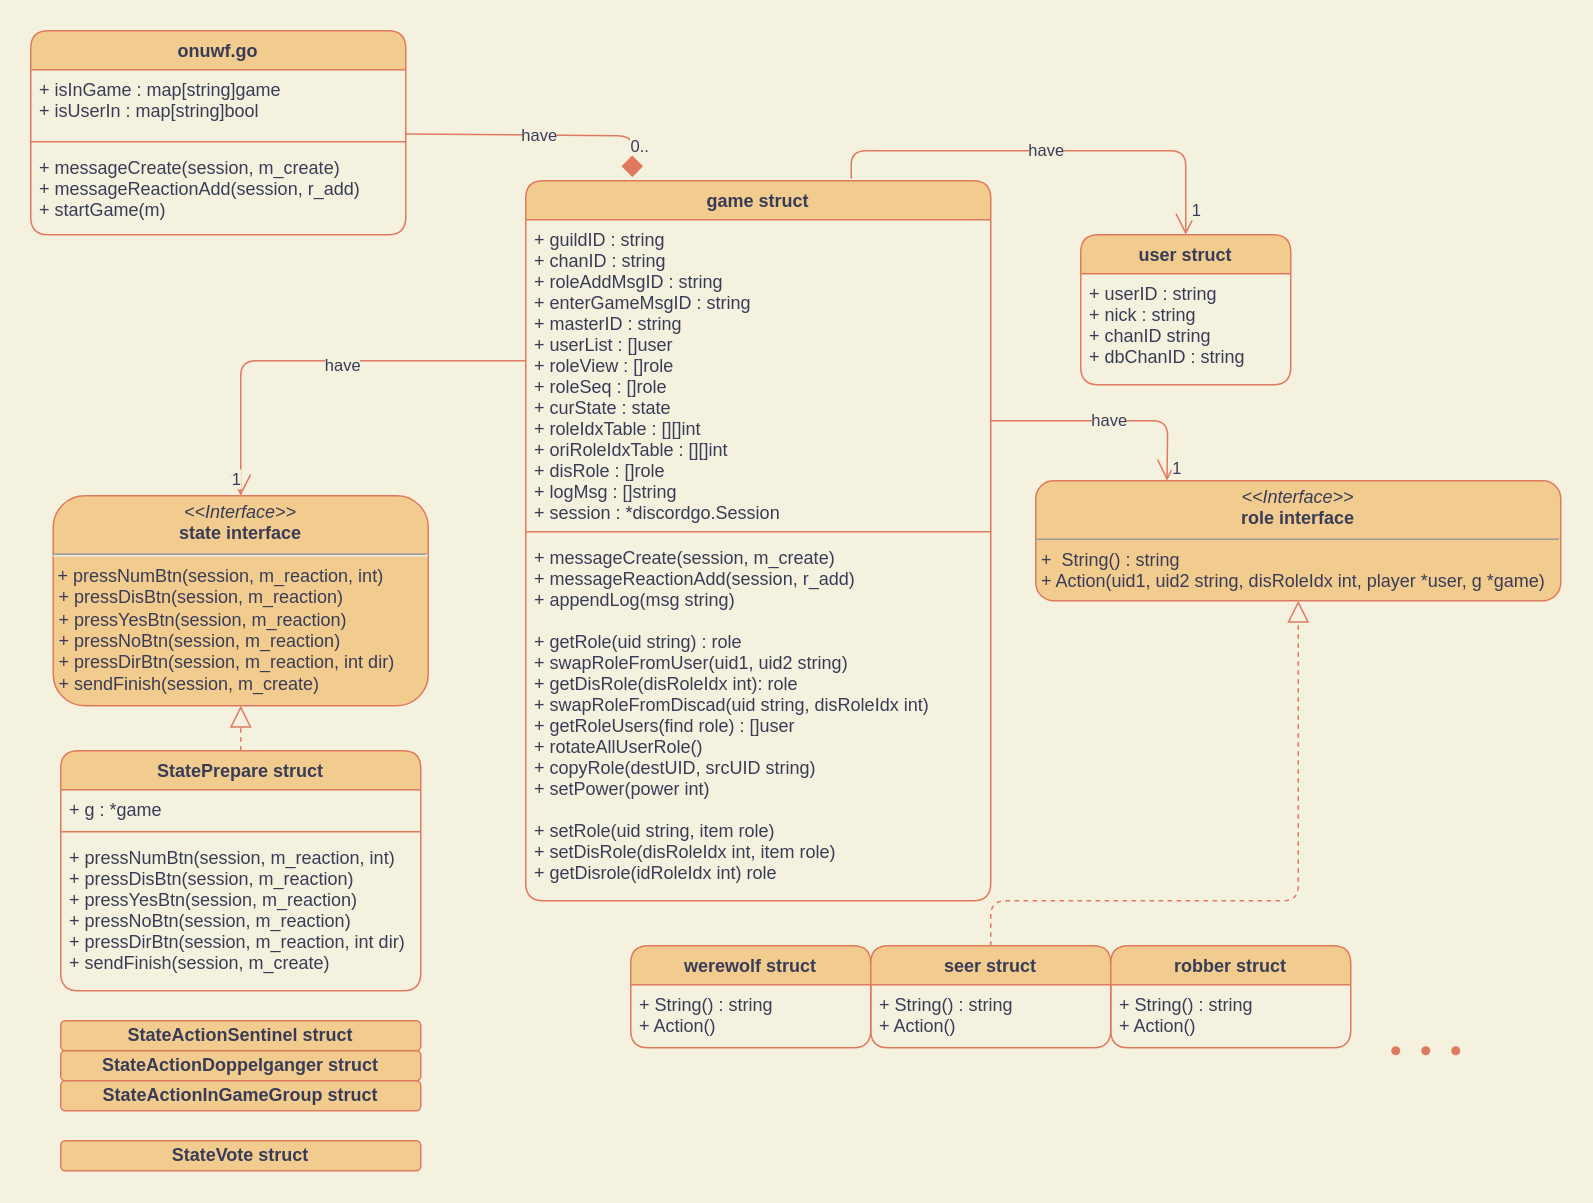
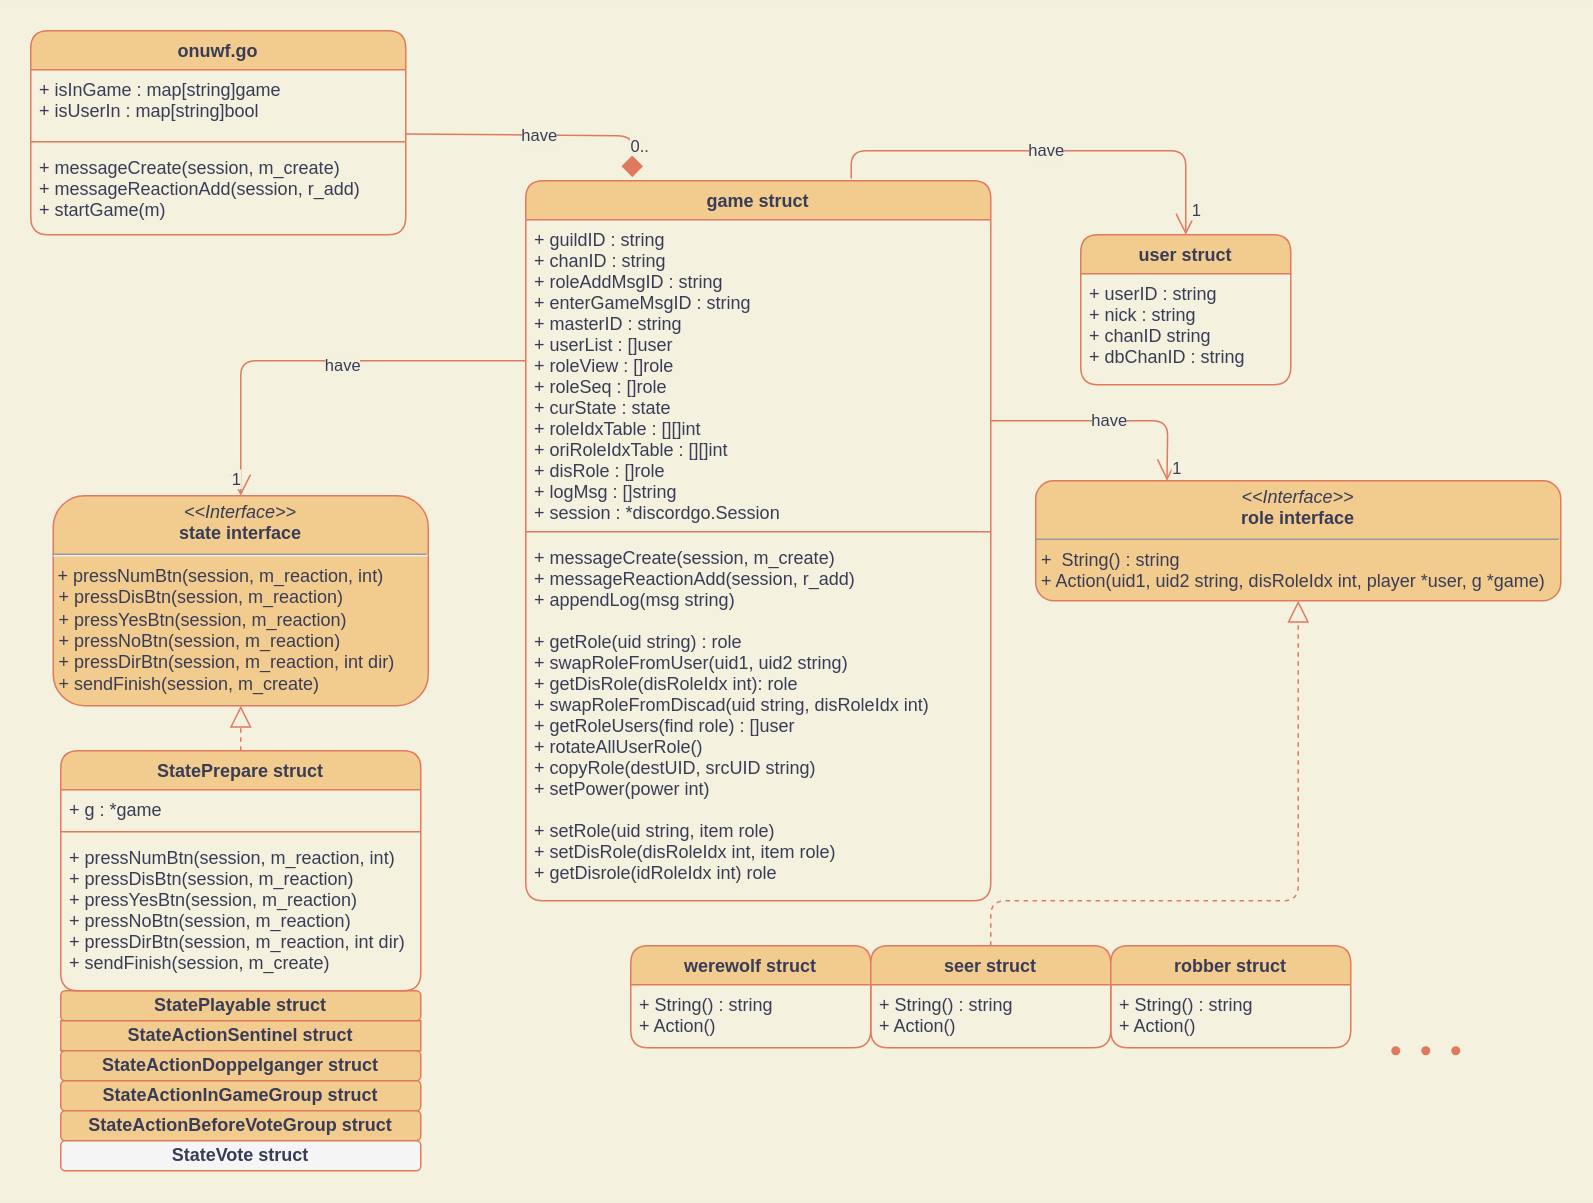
none -> (241, 1006)
(241, 1036) -> (241, 1036)
none -> (241, 1126)
(241, 1156) -> (241, 1156)
